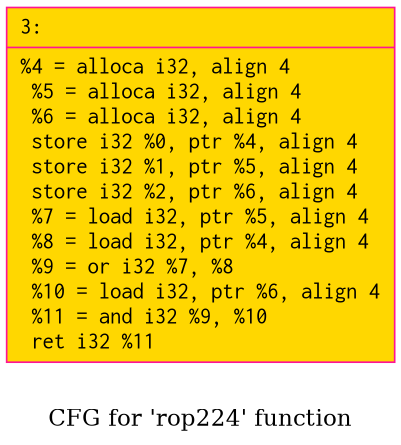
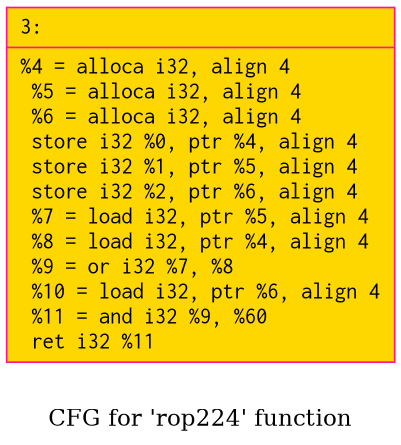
(144, 316) -> (144, 316)
